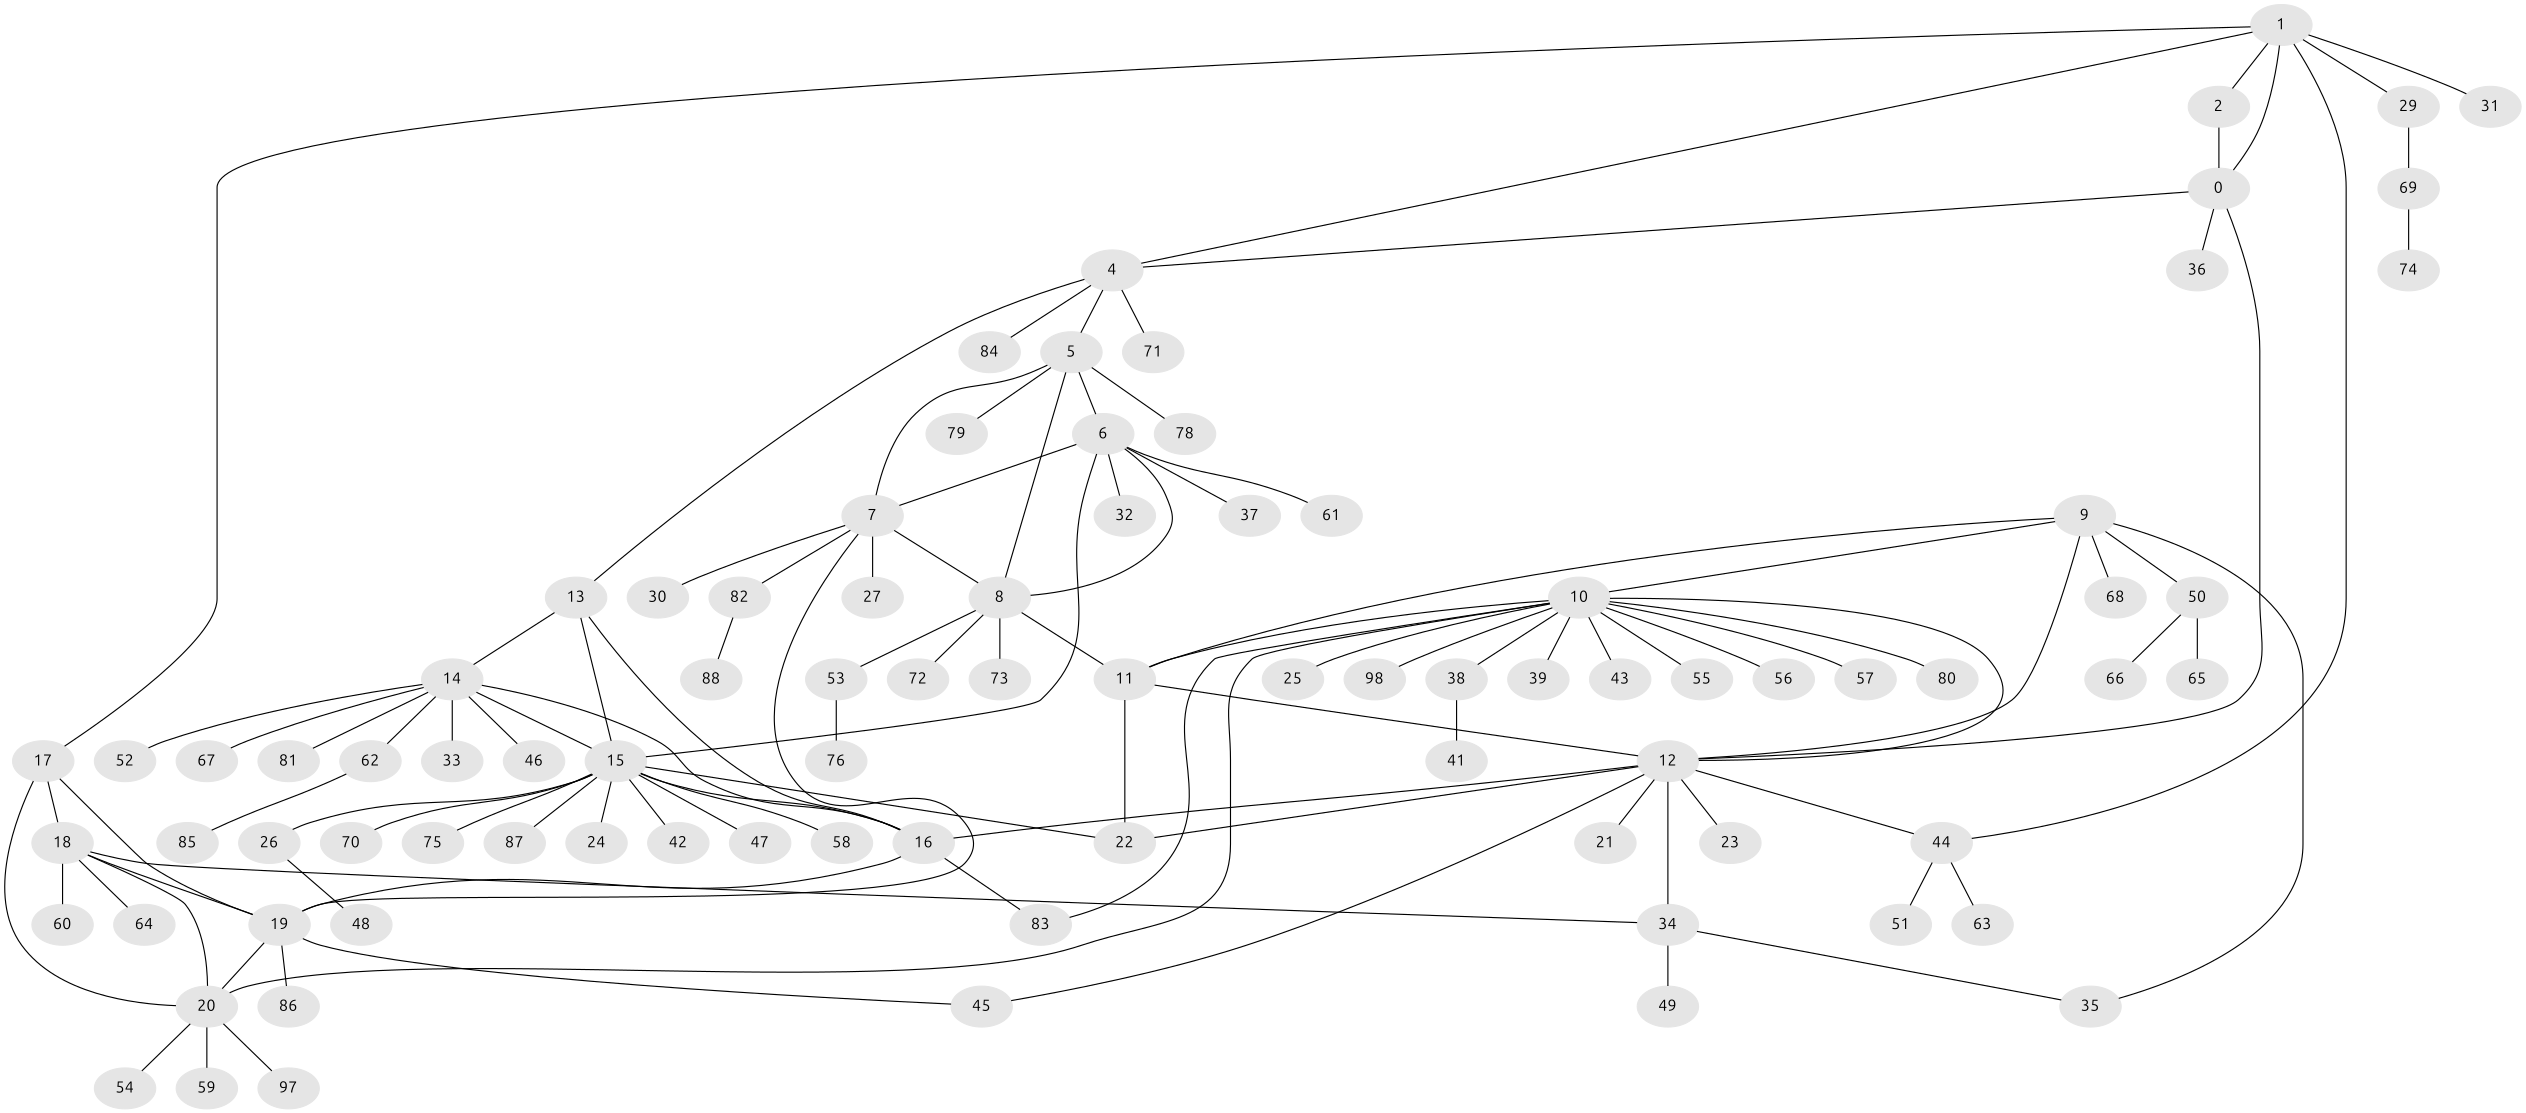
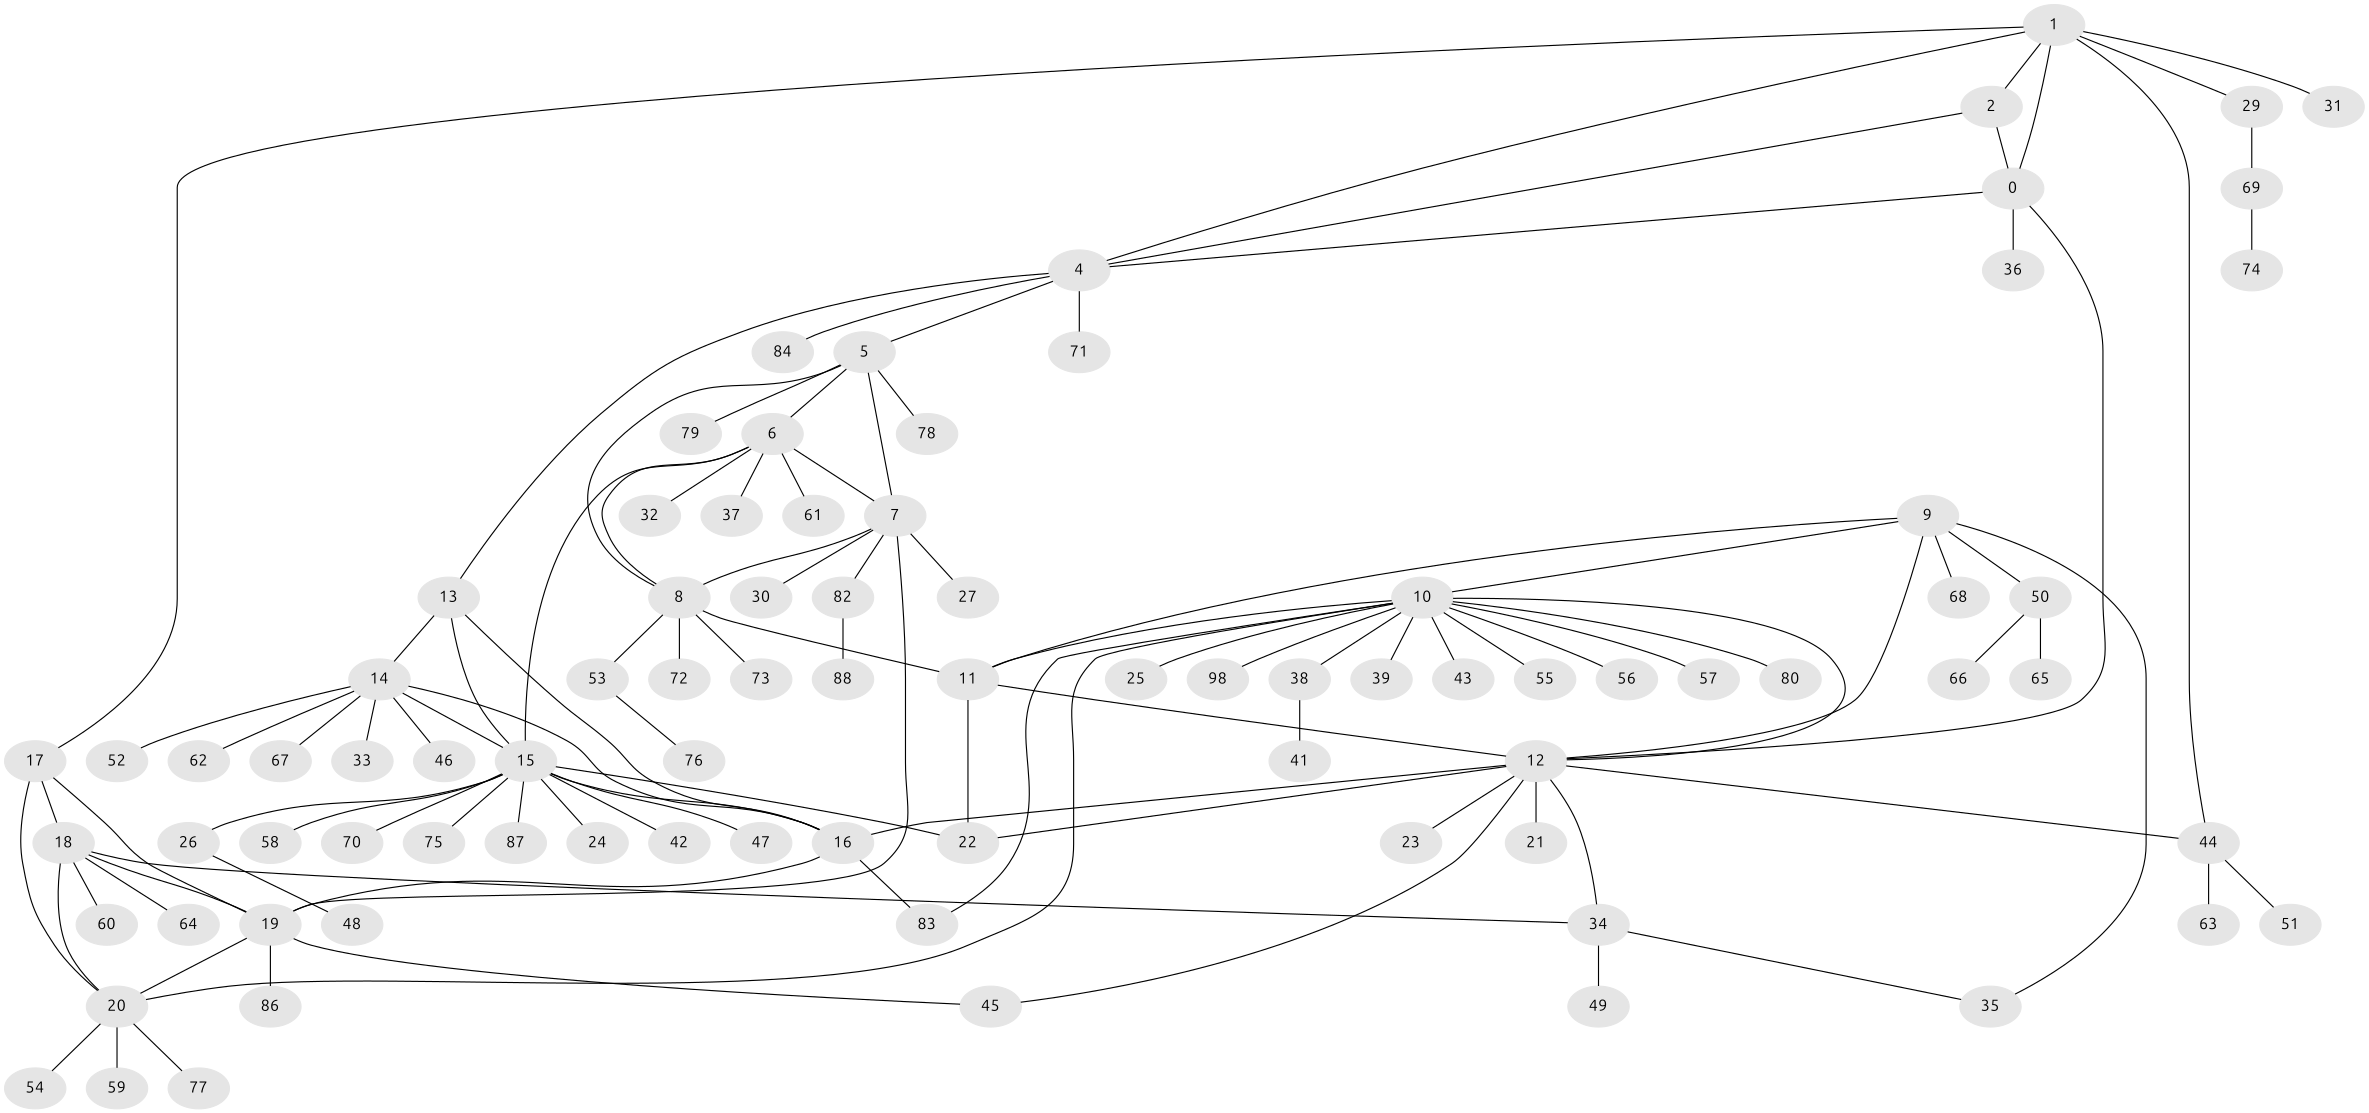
none -> (1535, 189)
(289, 761) -> none
(188, 843) -> none
(289, 1088) -> (199, 1088)
